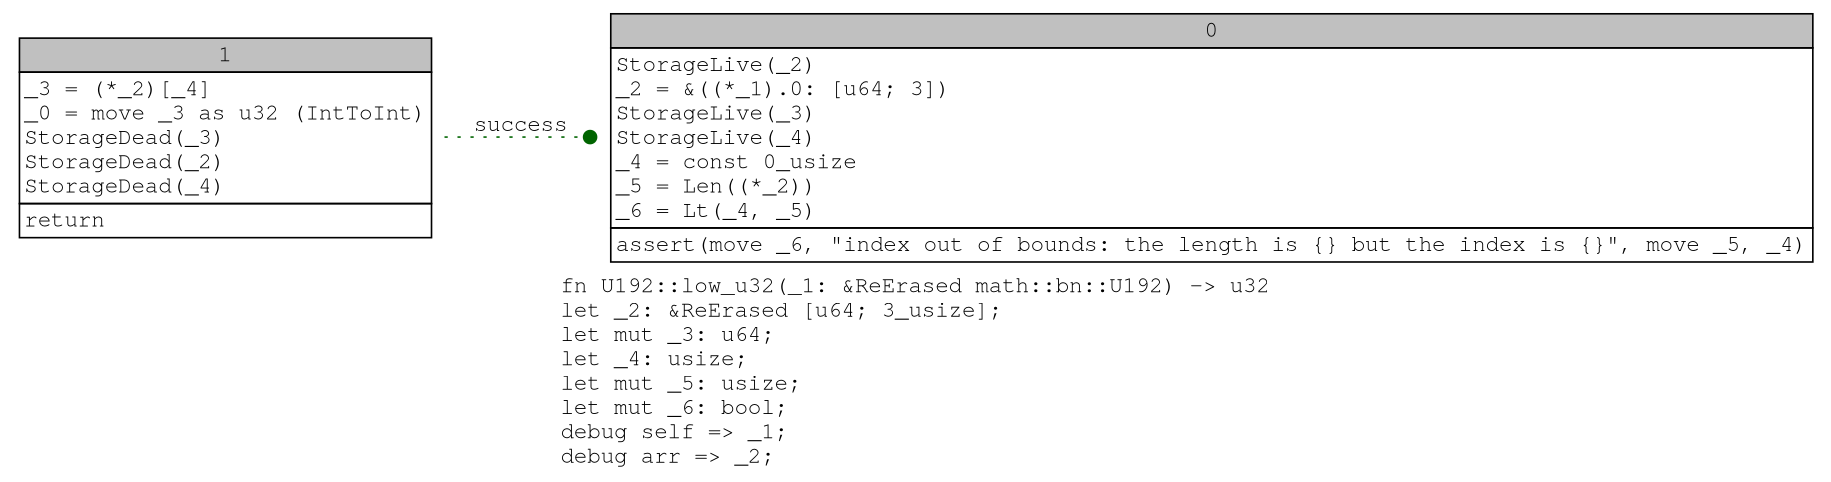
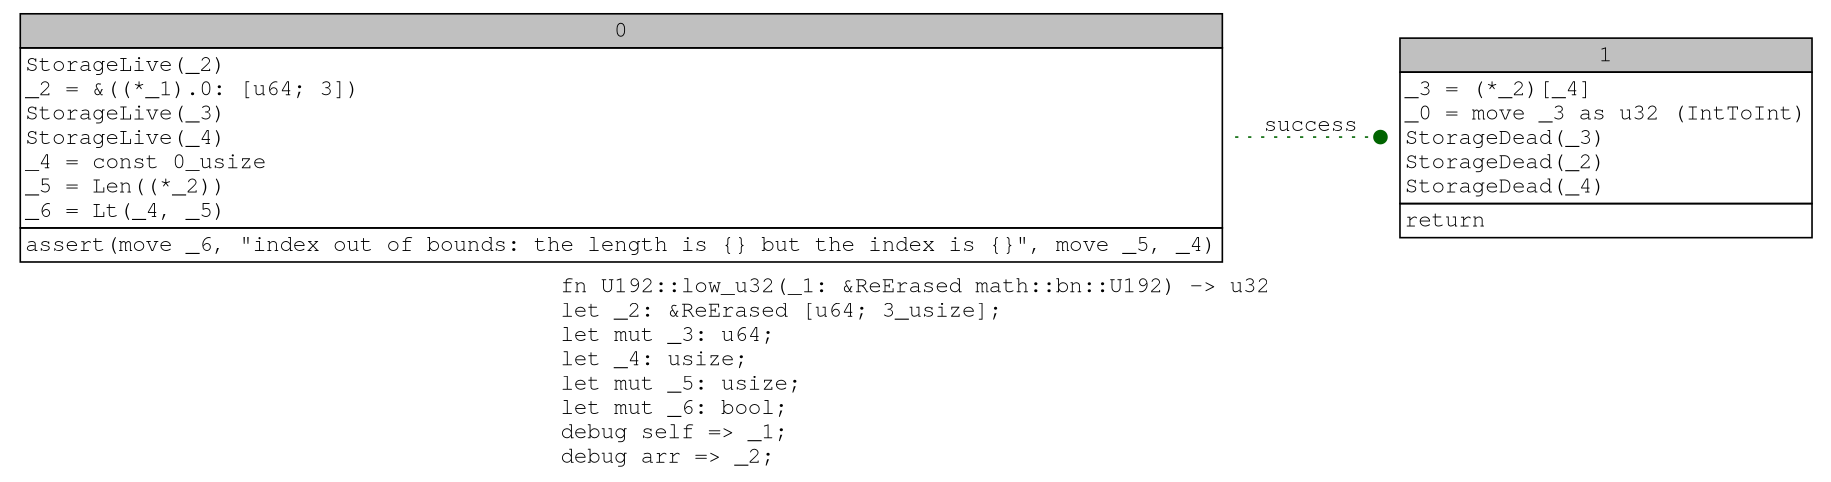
(514, 137) -> (1304, 137)
